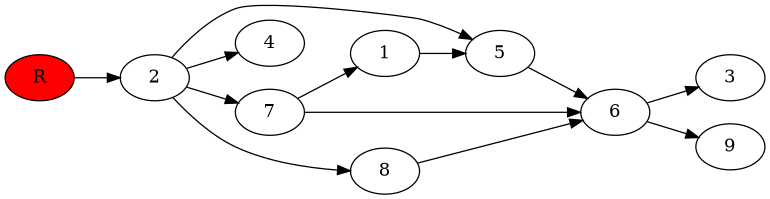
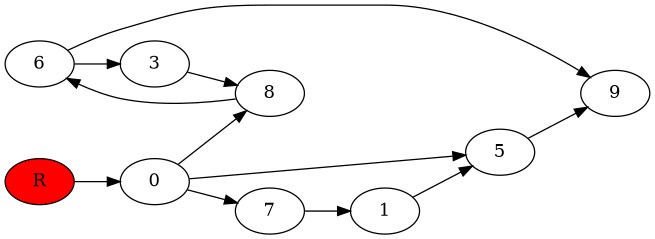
(270, 43) -> none
none -> (206, 77)
(155, 78) -> (155, 182)
(552, 80) -> (552, 126)
(436, 112) -> none
